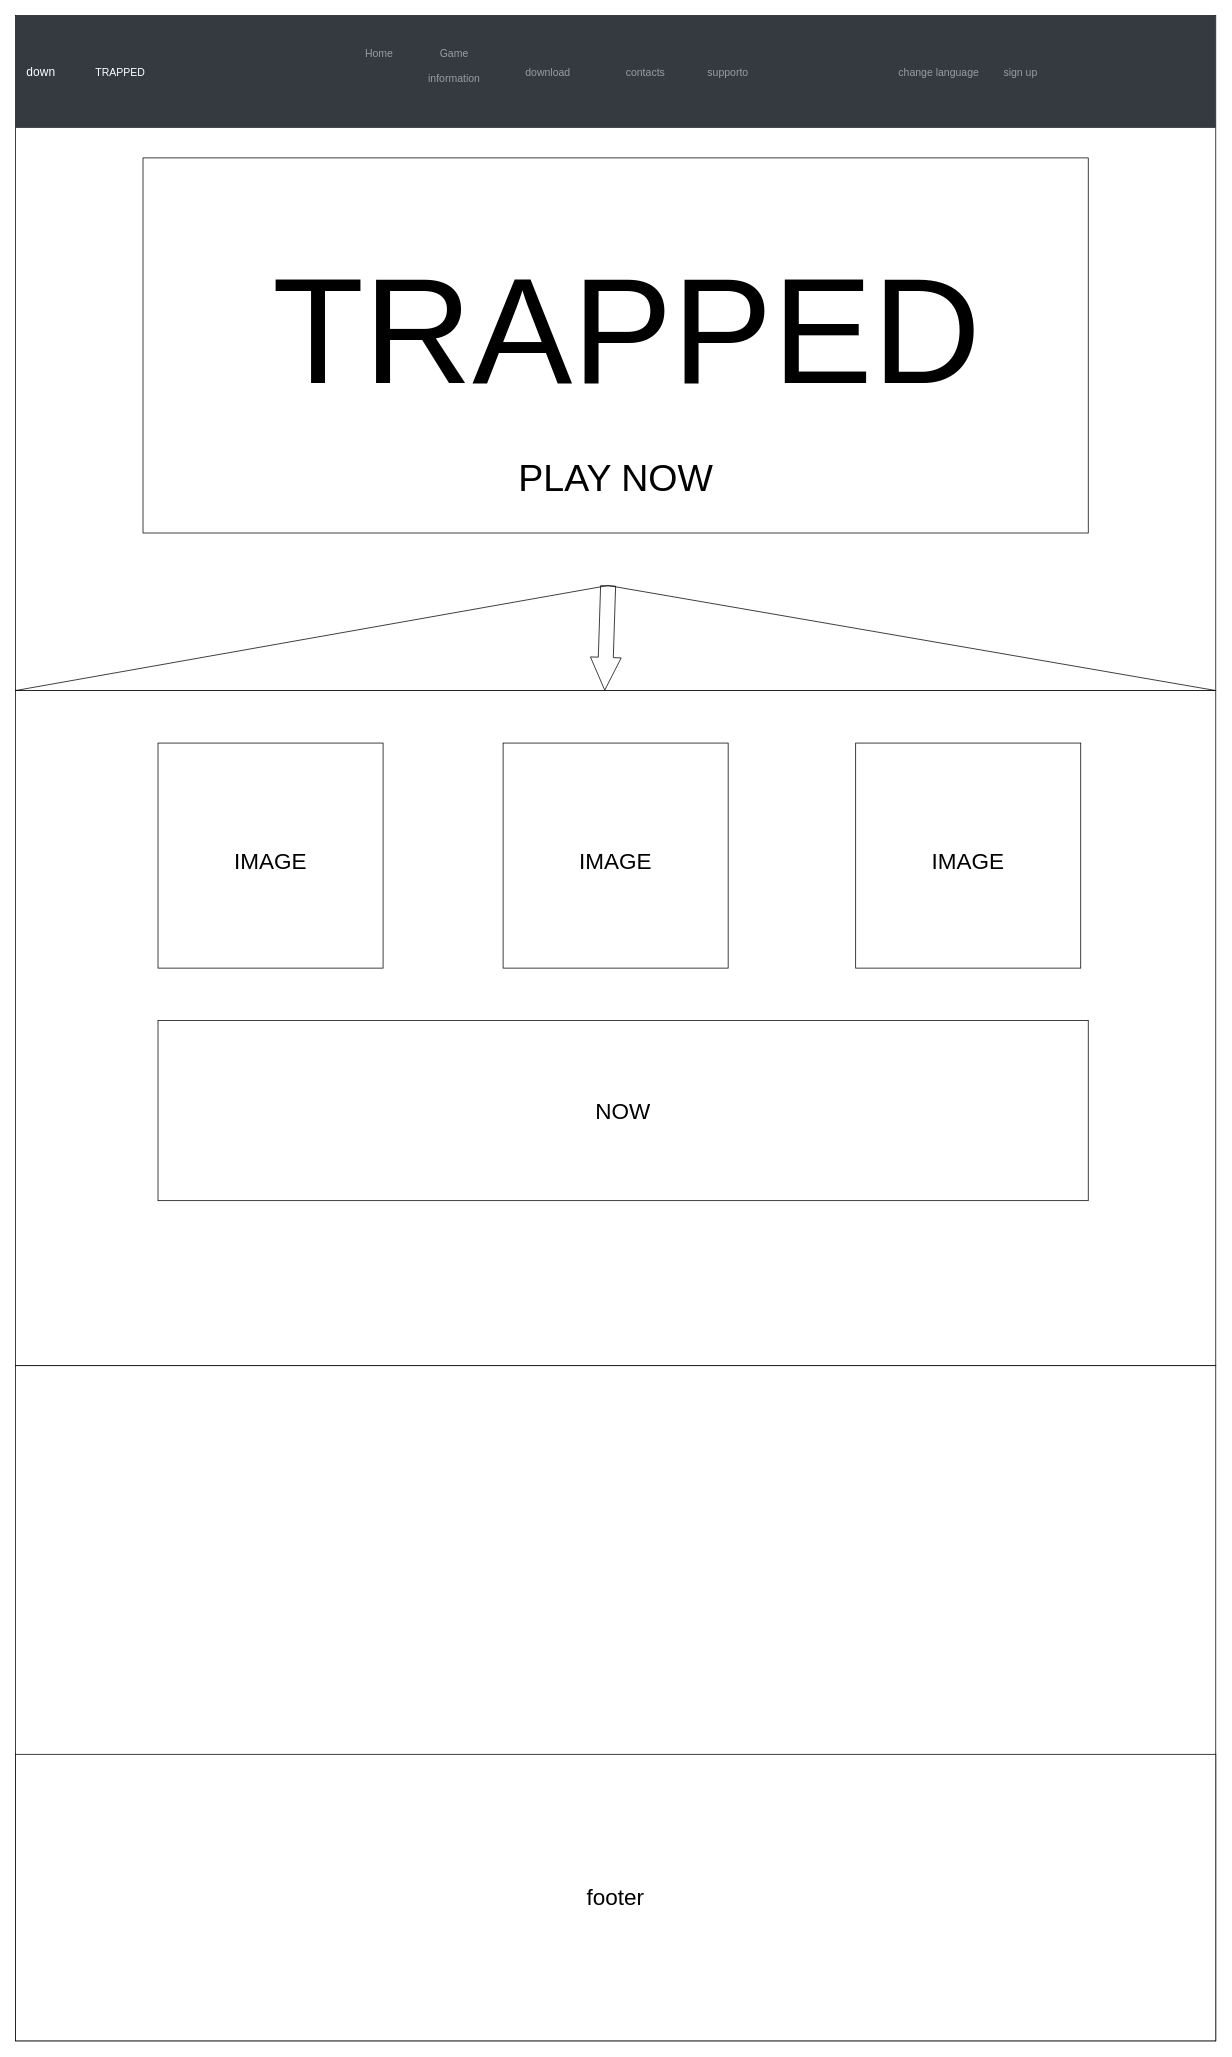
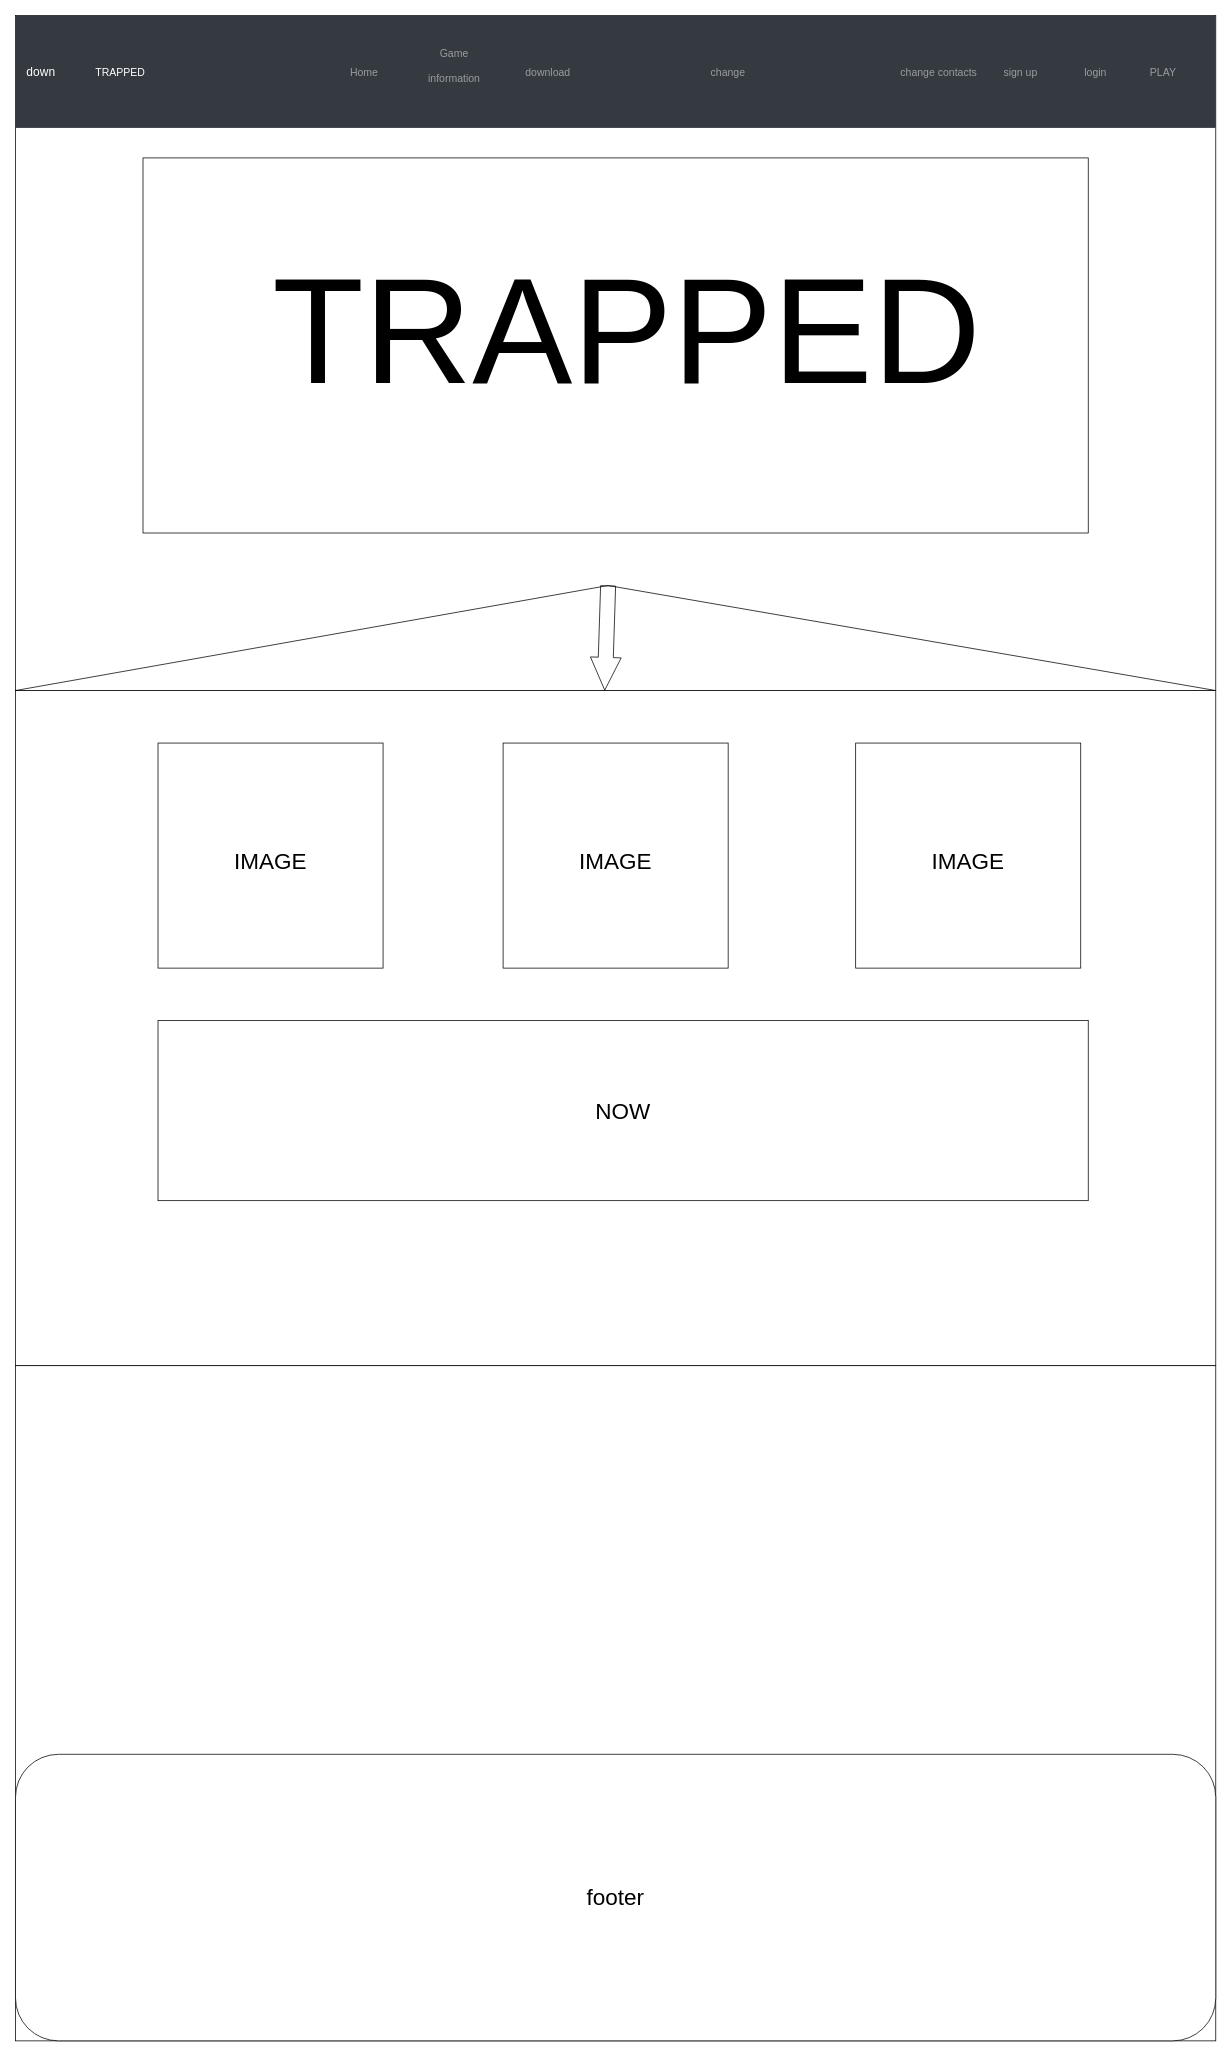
(379, 53) -> (364, 72)
(645, 72) -> none
(728, 72) -> (728, 72)
(938, 72) -> (938, 72)
none -> (1095, 72)
none -> (1163, 72)
(615, 439) -> none
(615, 1897) -> (615, 1897)
